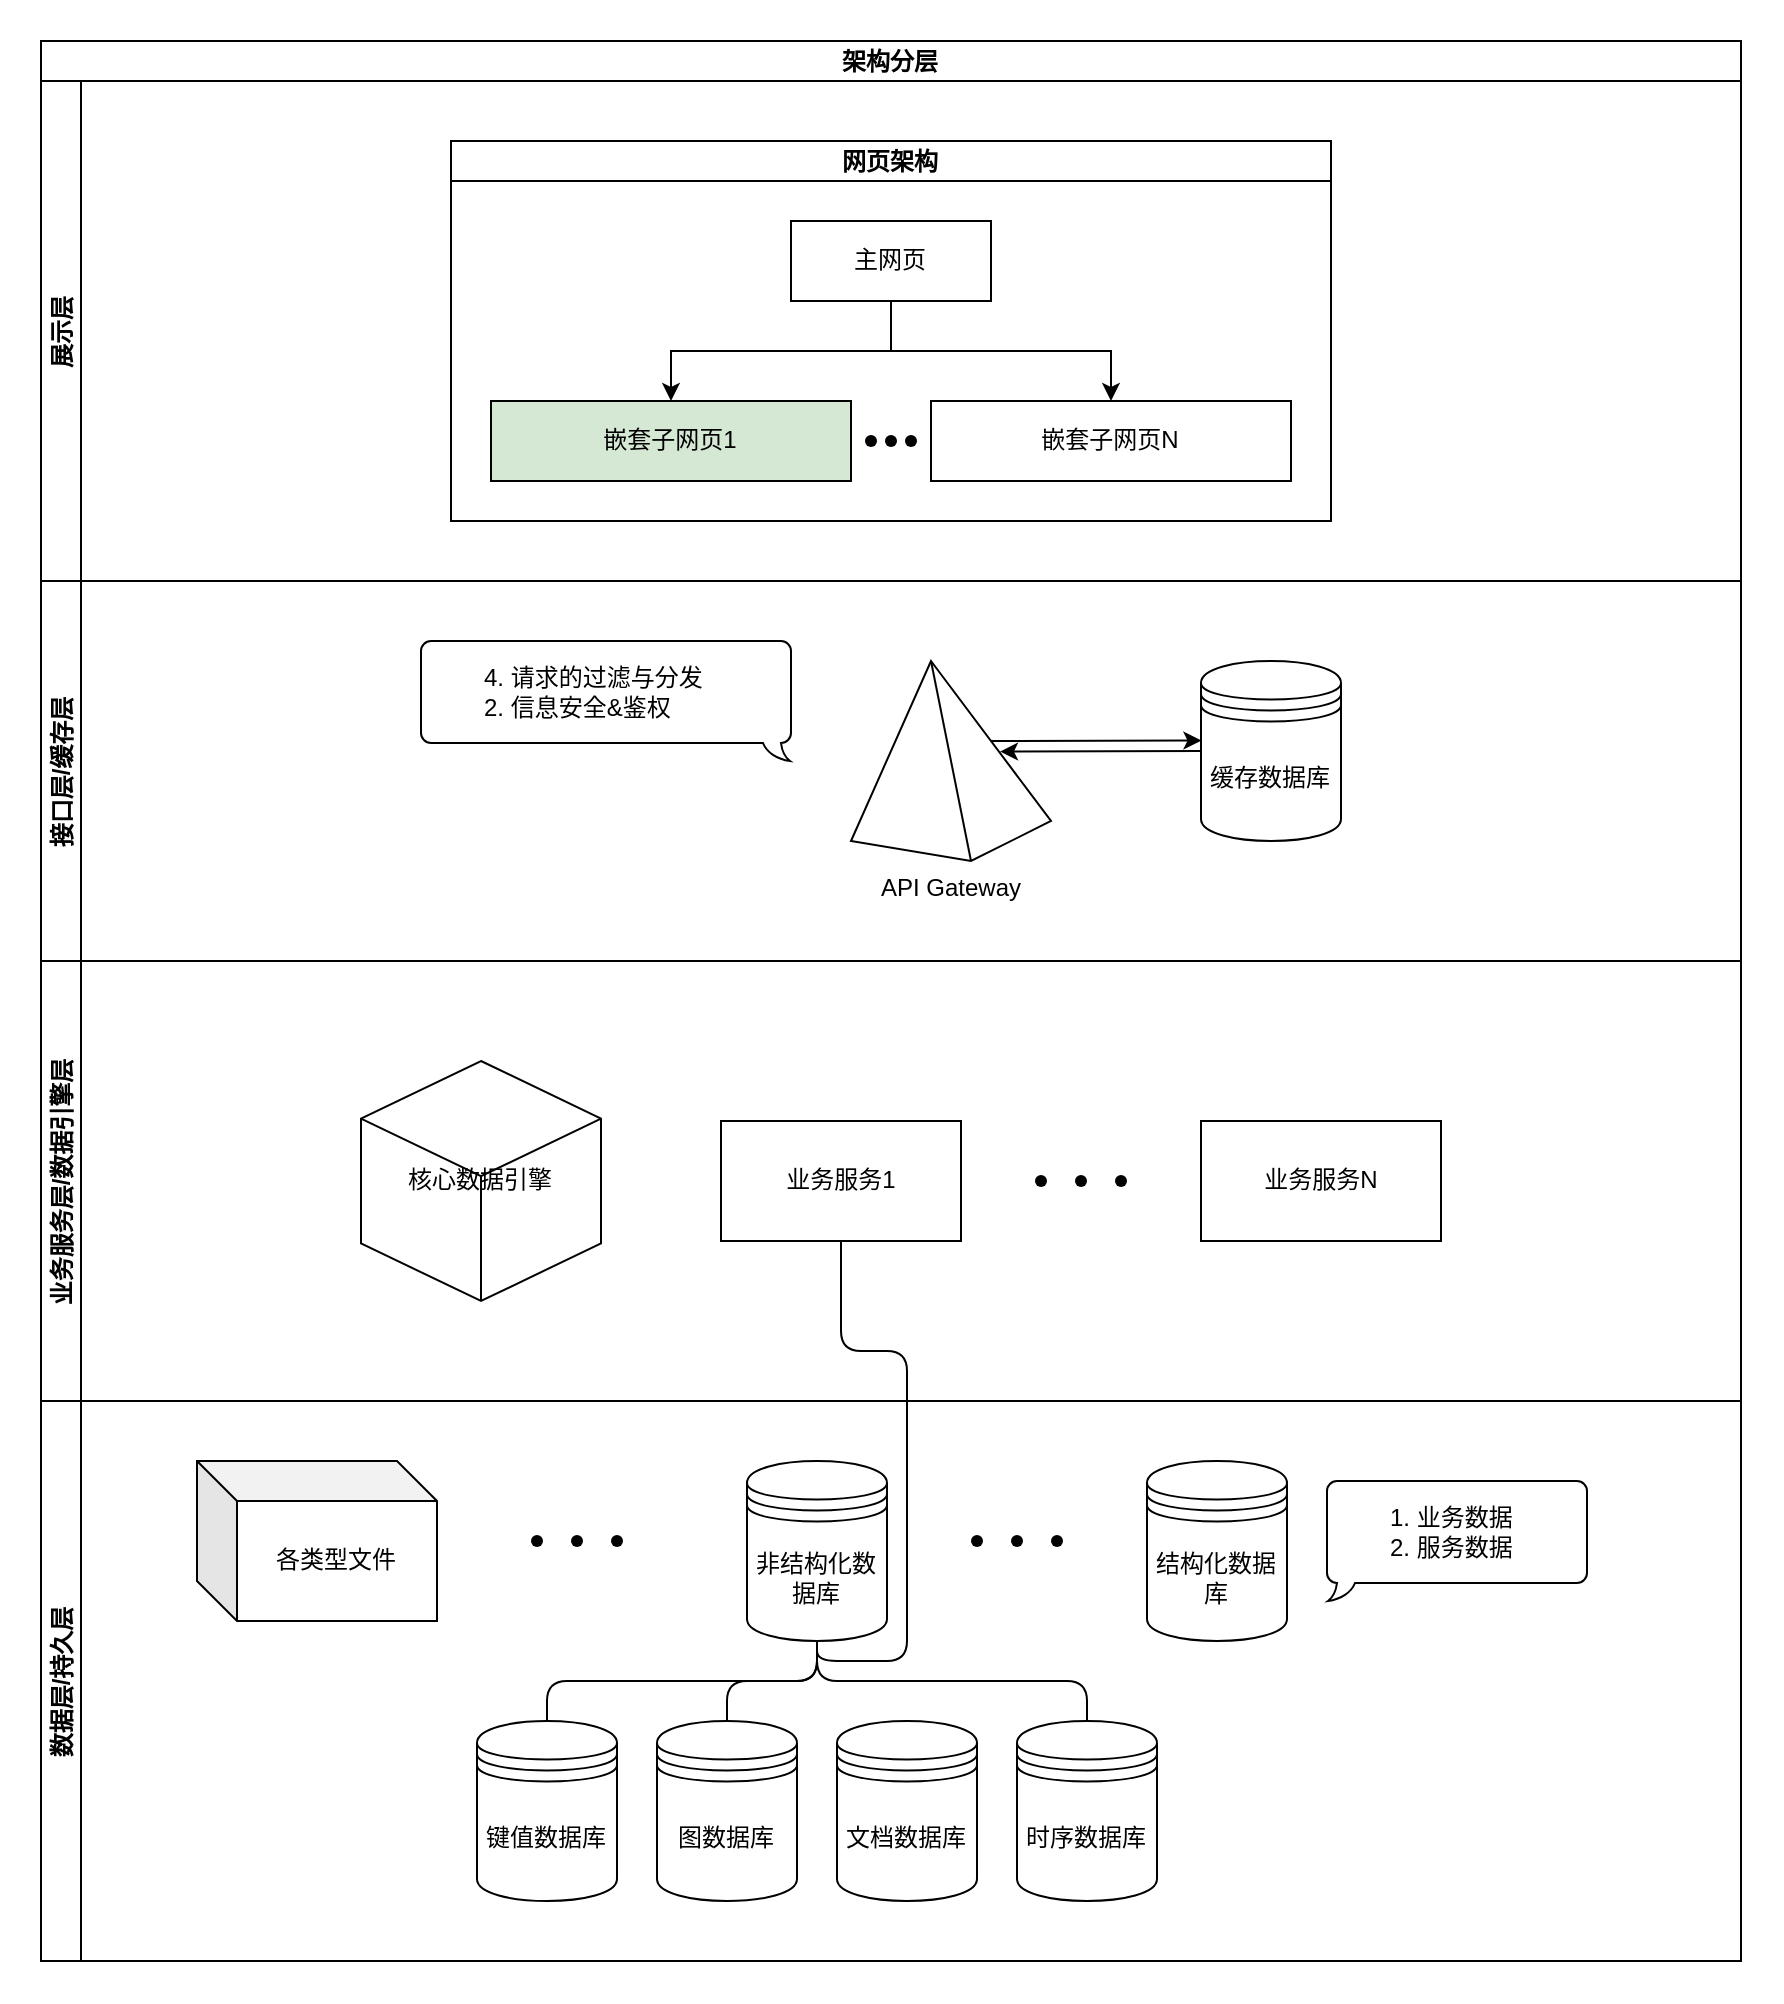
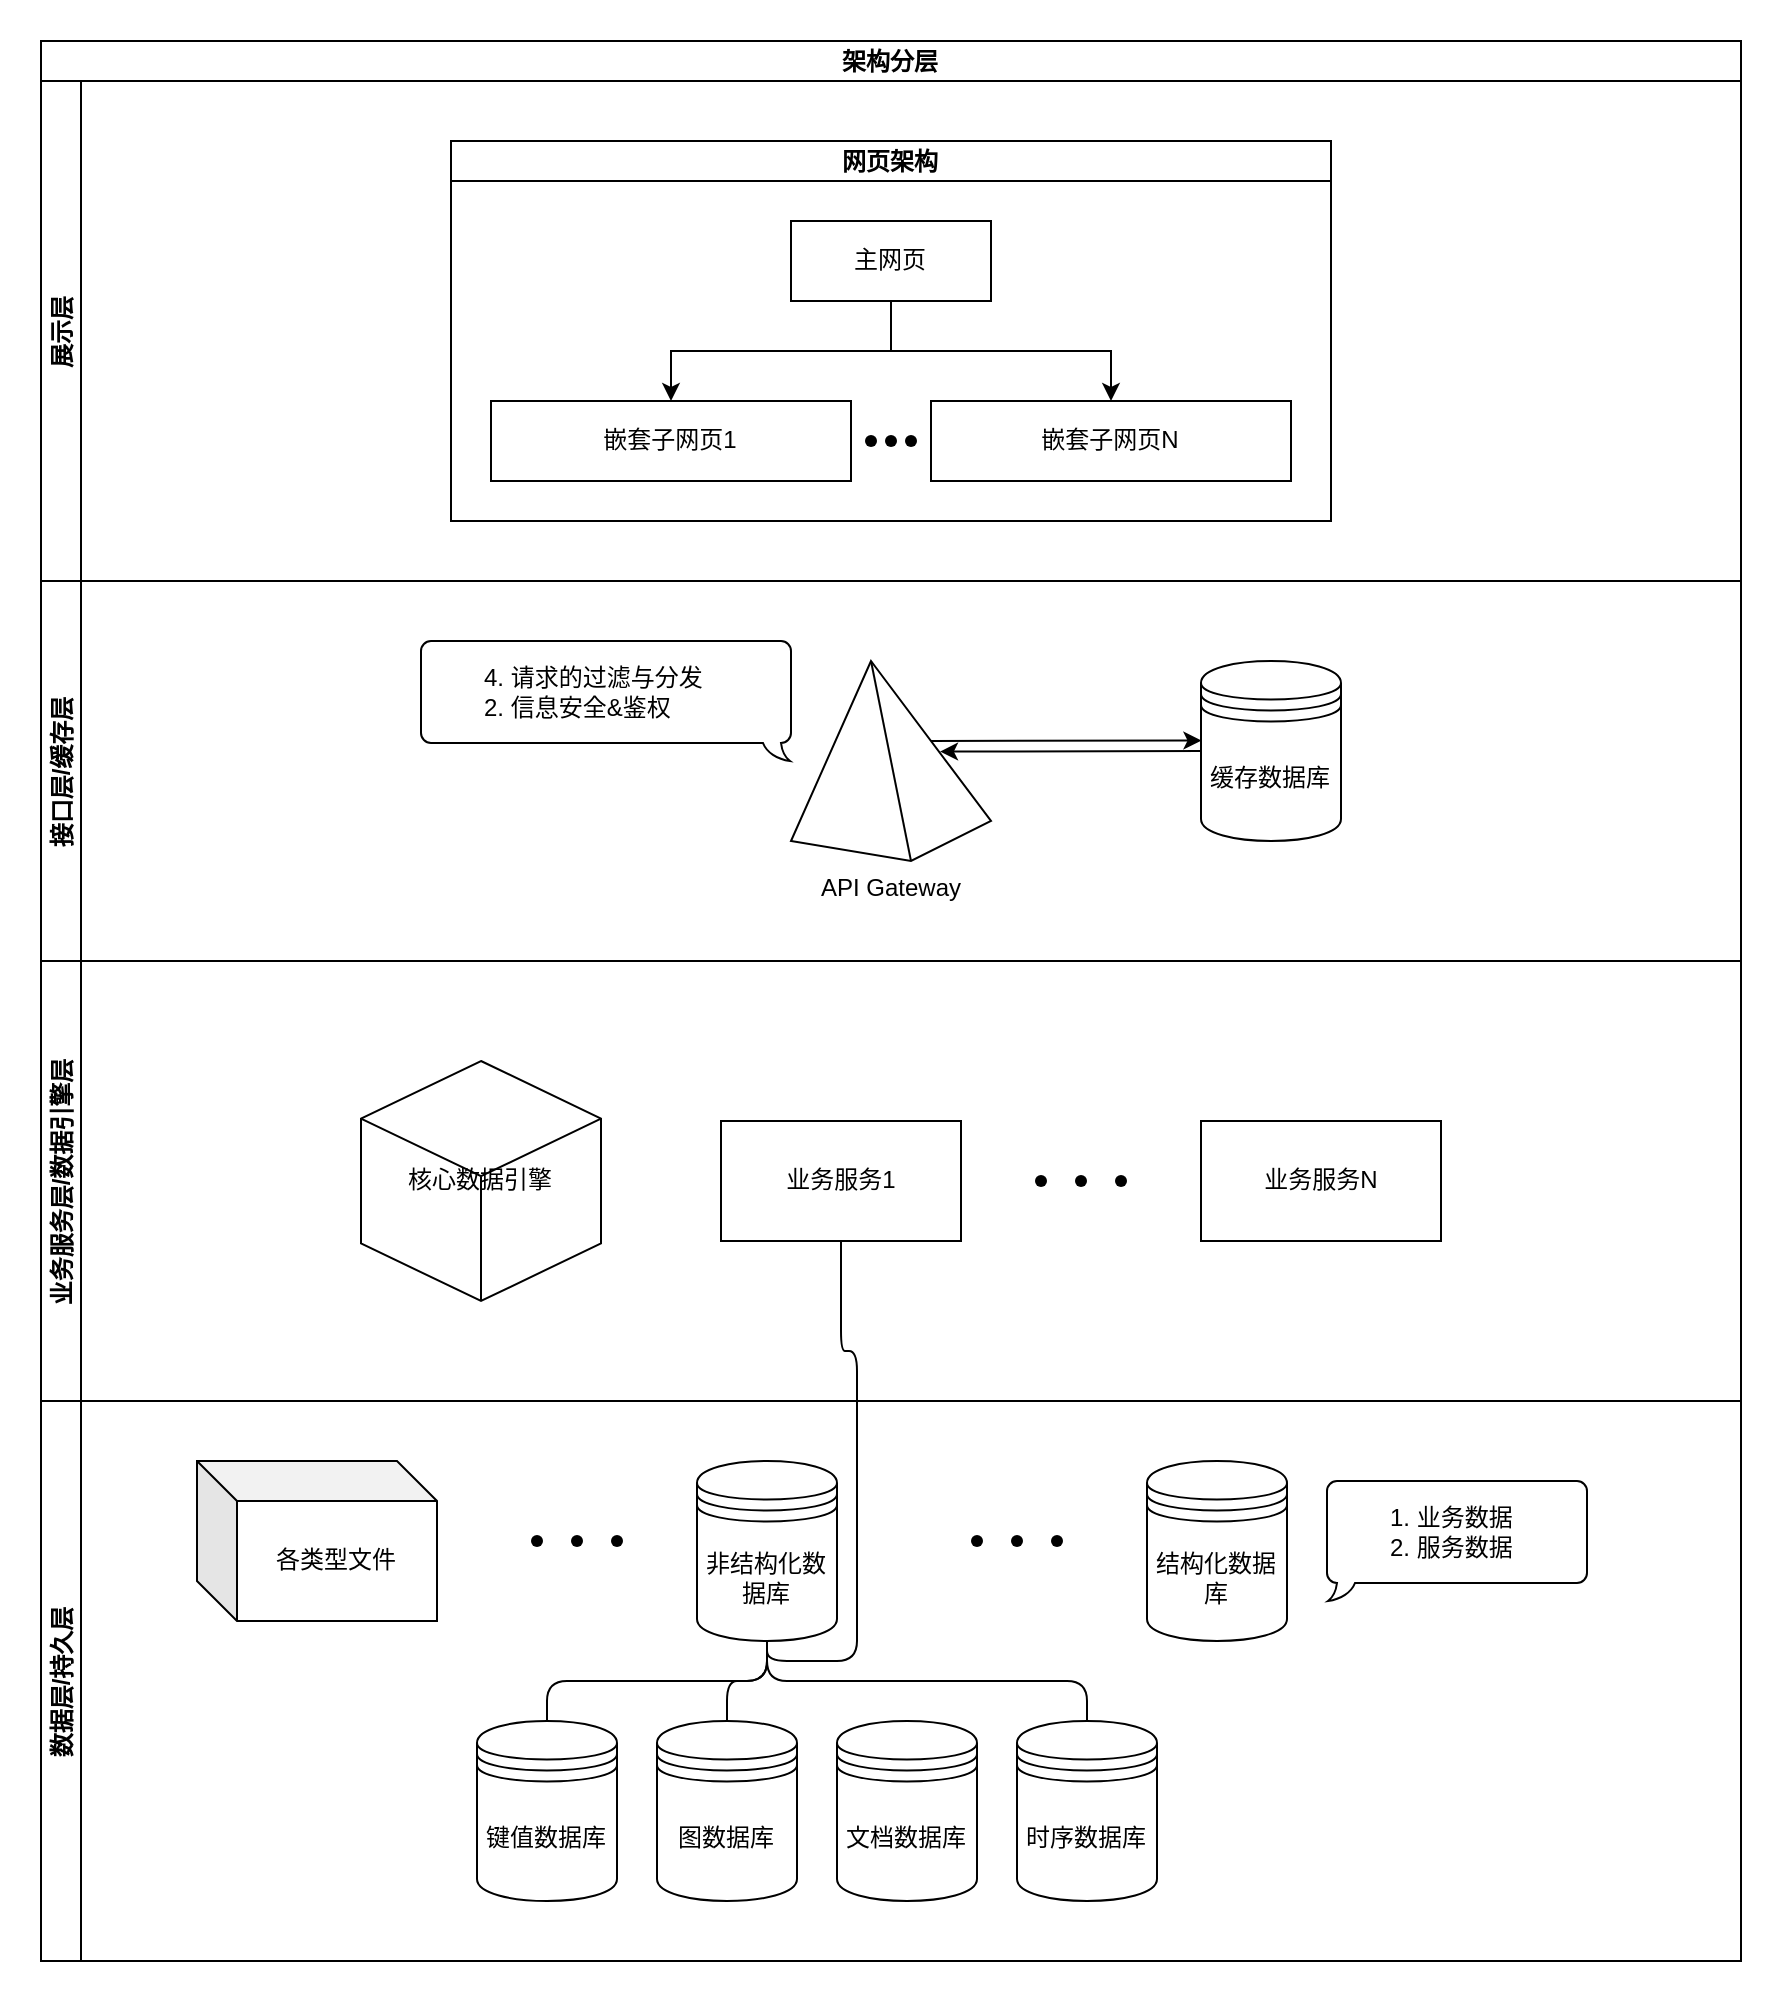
(671, 441) -> (671, 441)
(951, 761) -> (891, 761)
(817, 1551) -> (767, 1551)
